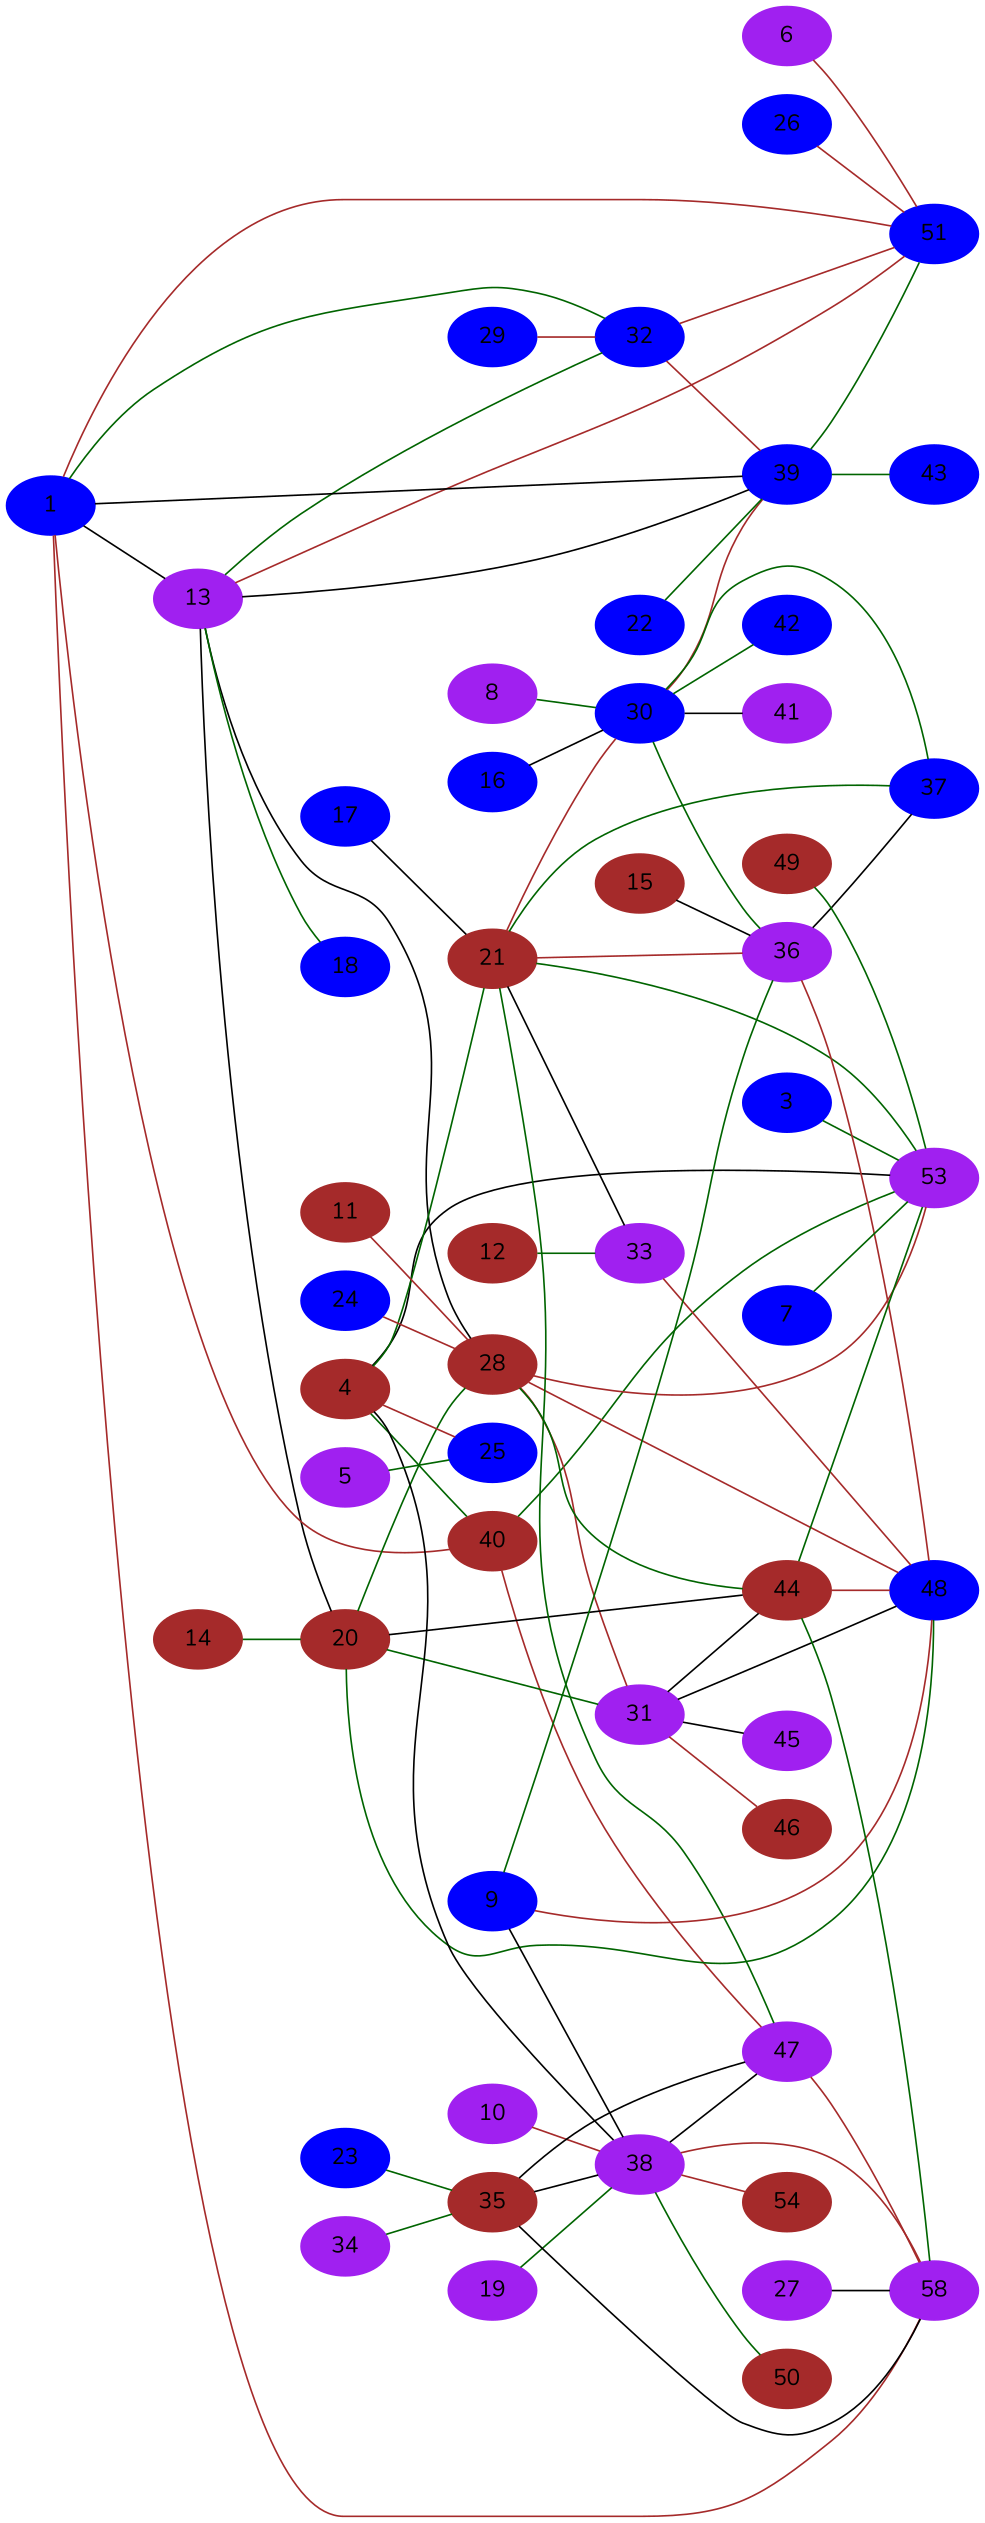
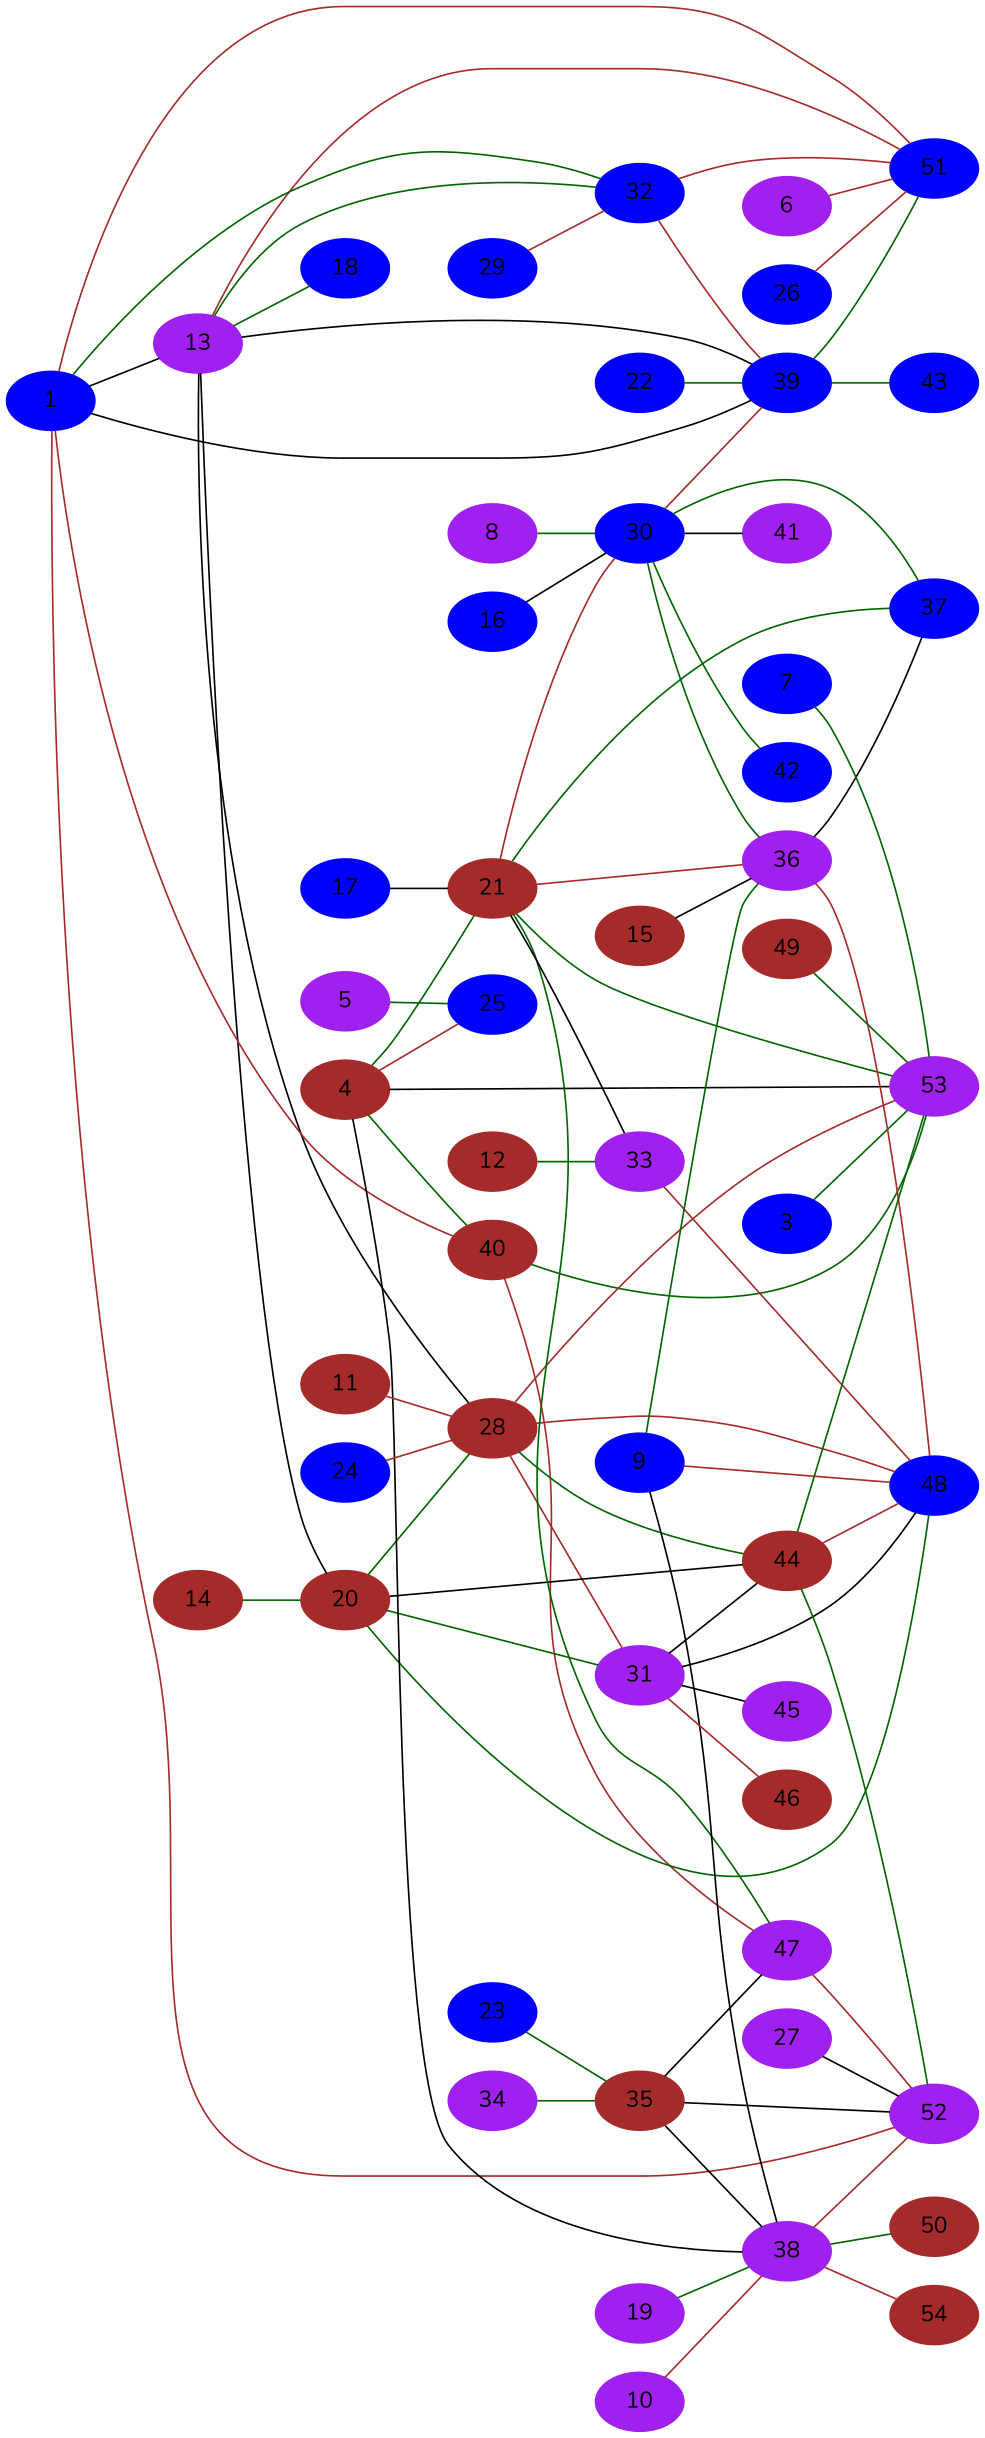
(713, 2108) -> none
(934, 2291) -> (934, 2114)
